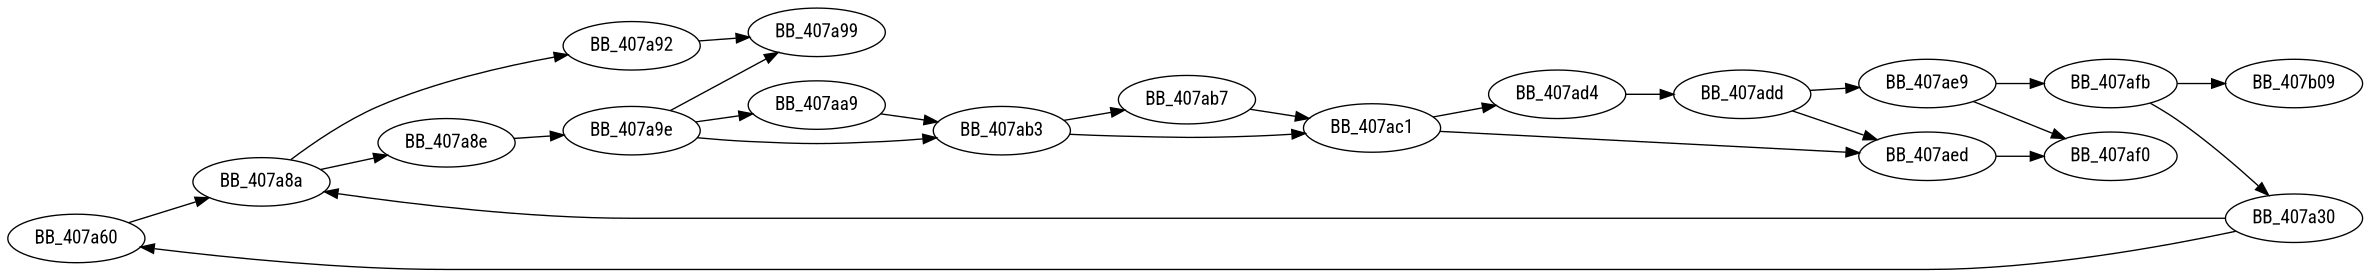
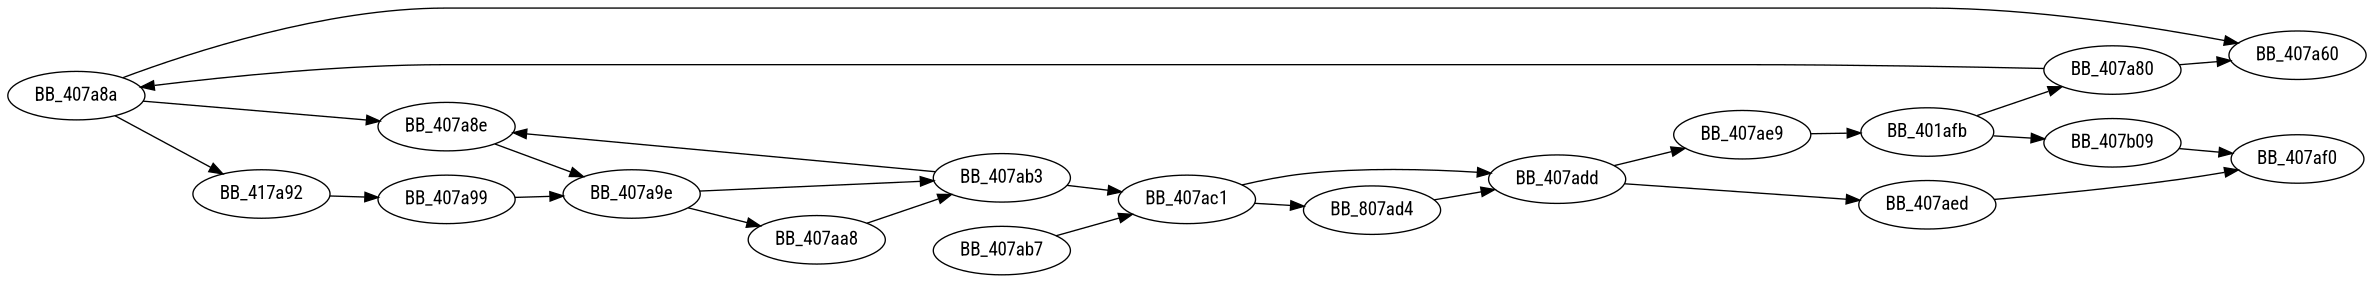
(632, 46) -> (261, 194)
(2111, 84) -> (1927, 132)
(718, 85) -> (532, 197)
(1557, 94) -> (1372, 210)
(817, 105) -> (817, 240)
(1087, 116) -> (731, 153)
(2013, 117) -> (2199, 150)
(1643, 142) -> (1359, 170)
(162, 212) -> (1170, 8)
(2294, 218) -> (2112, 70)
